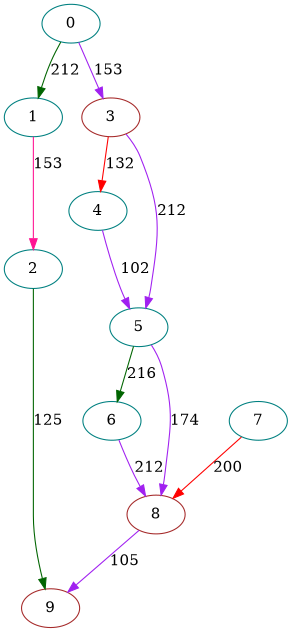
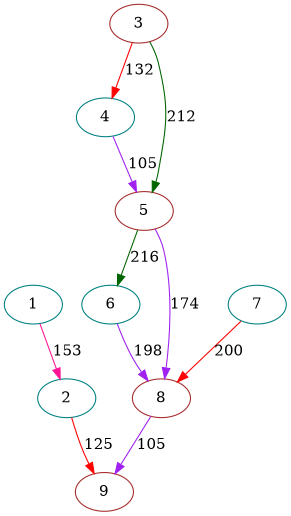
(71, 24) -> none
(156, 213) -> (166, 111)
(136, 269) -> (143, 164)
(139, 327) -> (144, 211)
(33, 434) -> (79, 441)
(150, 468) -> (149, 351)
